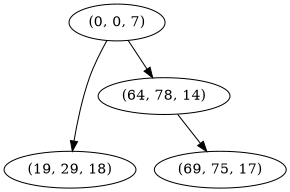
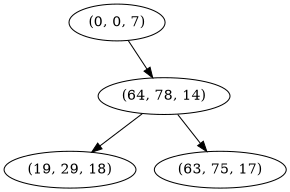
(86, 89) -> (121, 130)
(220, 170) -> (220, 170)
